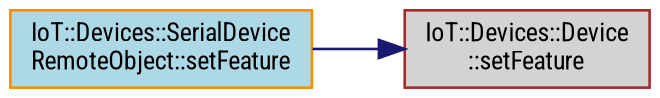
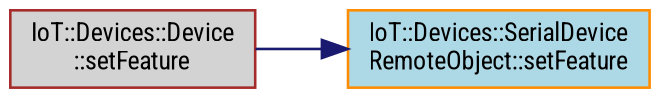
(346, 49) -> (289, 49)
